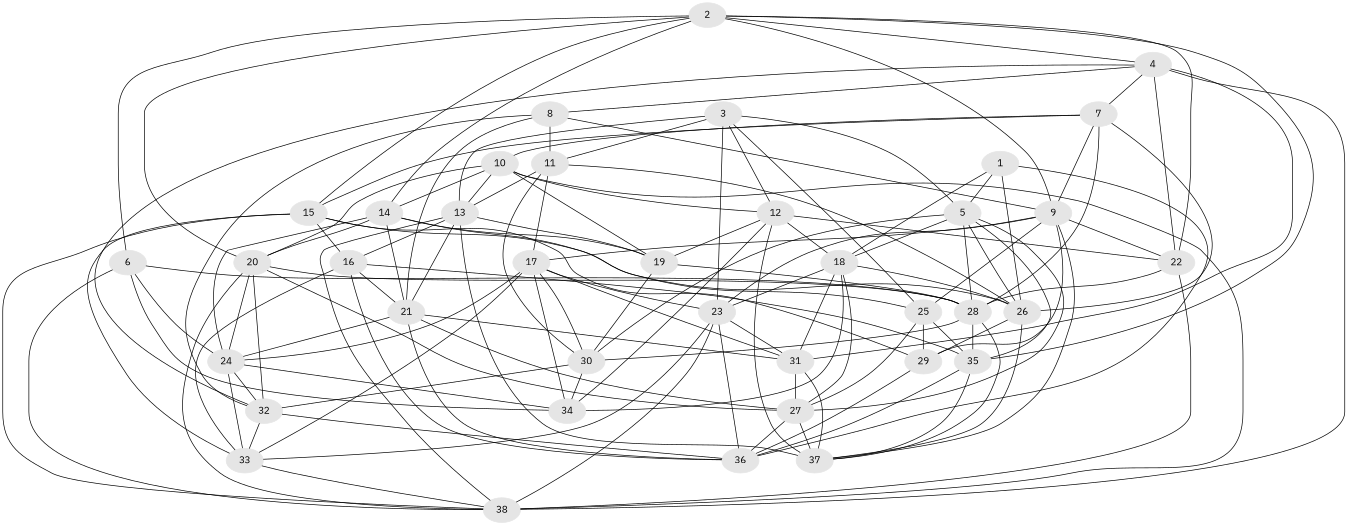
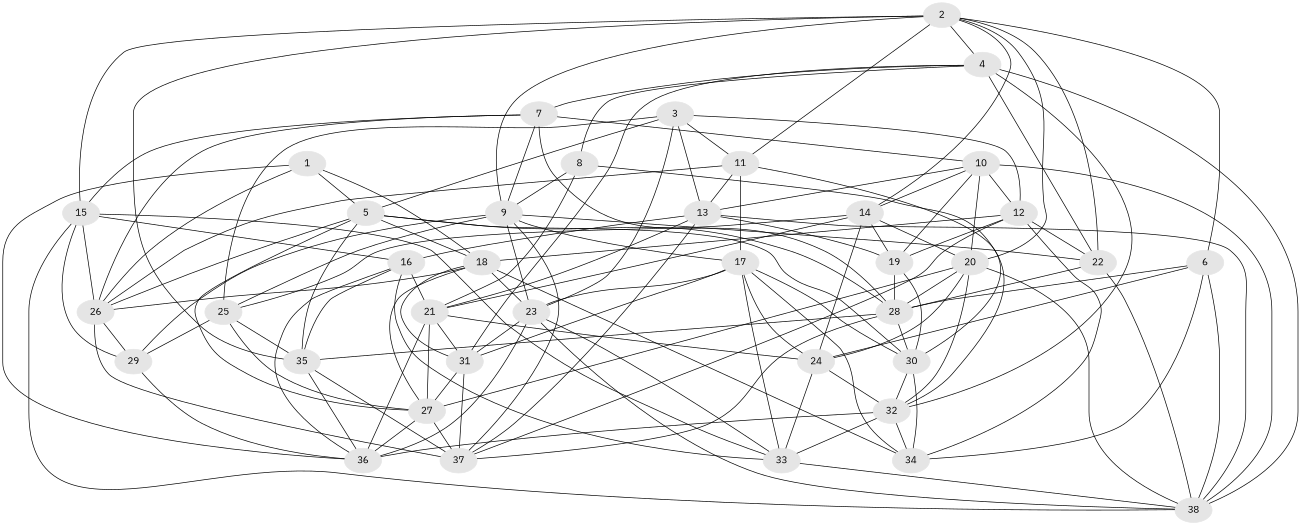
(550, 139) -> (841, 89)
(389, 386) -> (901, 436)
